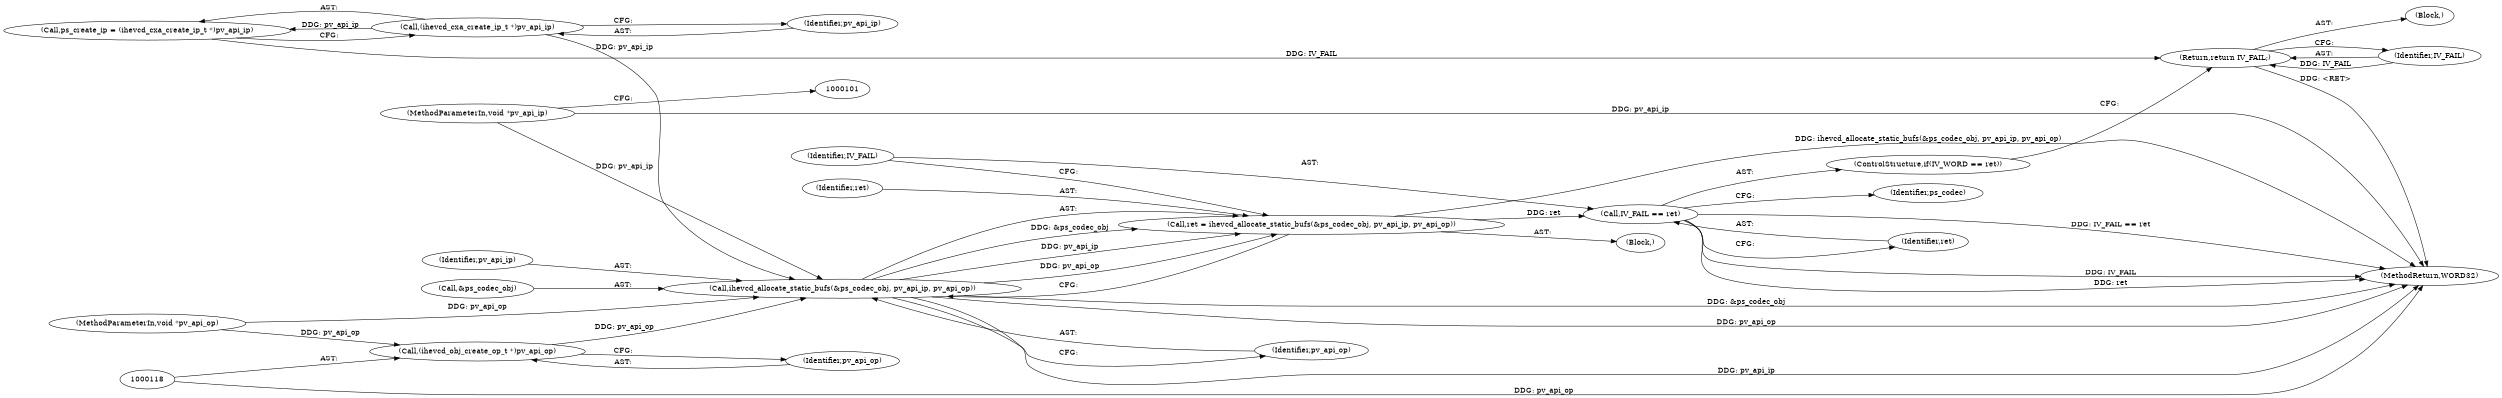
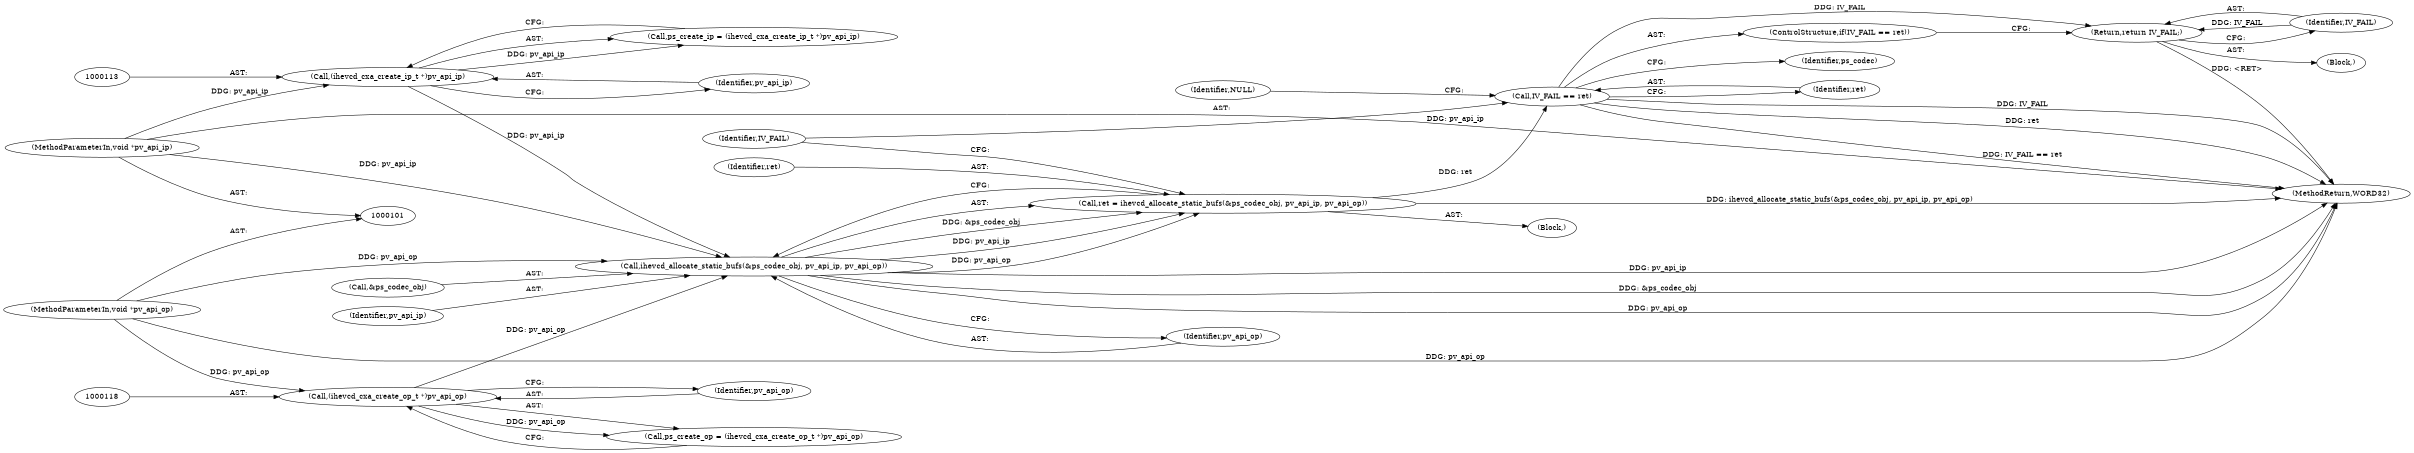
(1183, 58) -> (1809, 13)
none -> (102, 77)
none -> (1223, 90)
(625, 98) -> (240, 193)
none -> (222, 106)
(1928, 165) -> (1840, 33)
none -> (231, 245)
(477, 352) -> (388, 397)
(1316, 395) -> (1267, 361)
none -> (754, 437)
